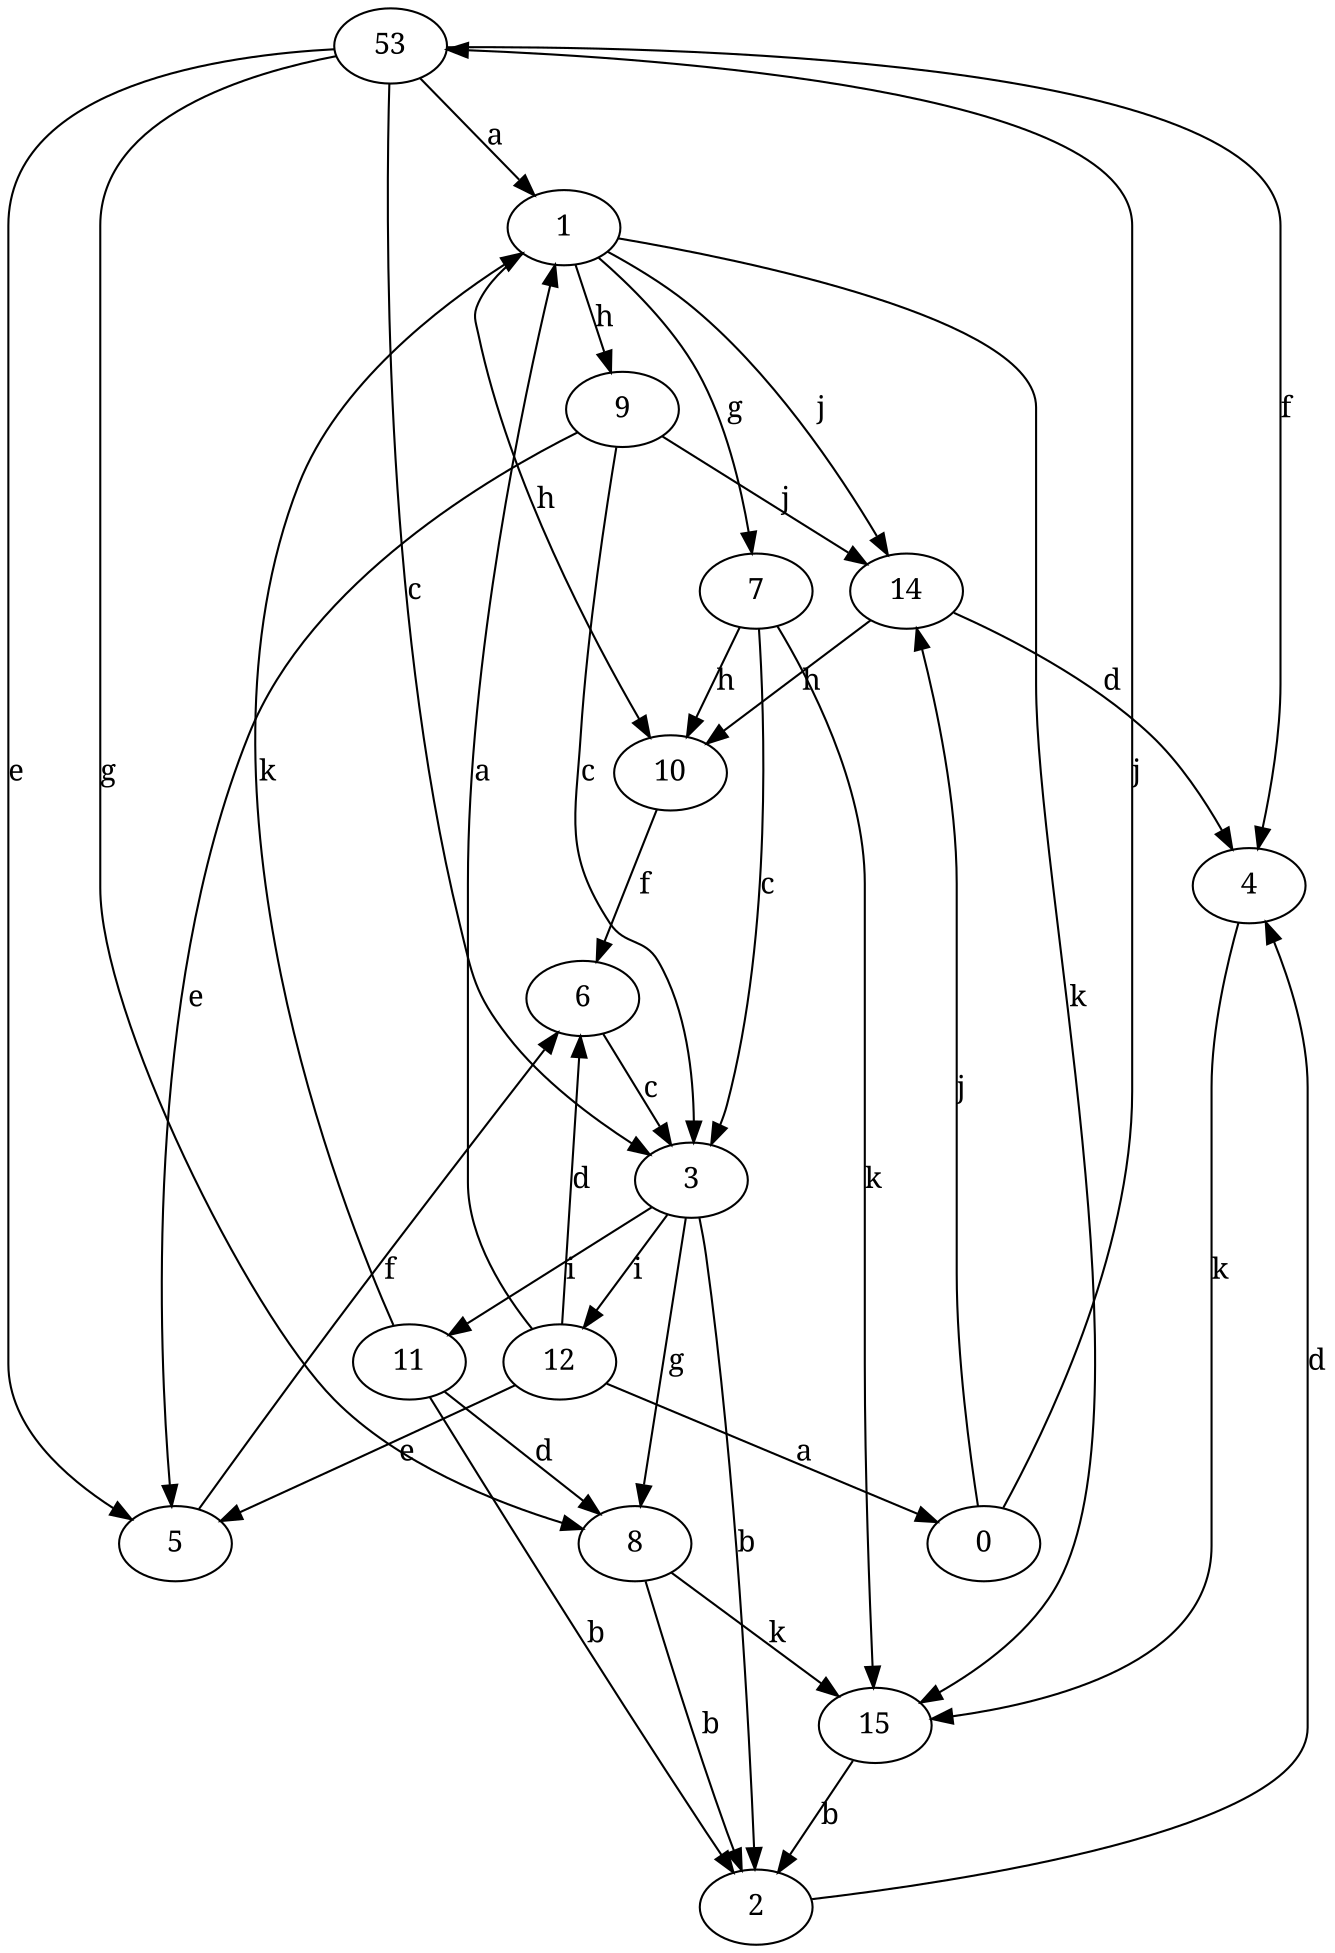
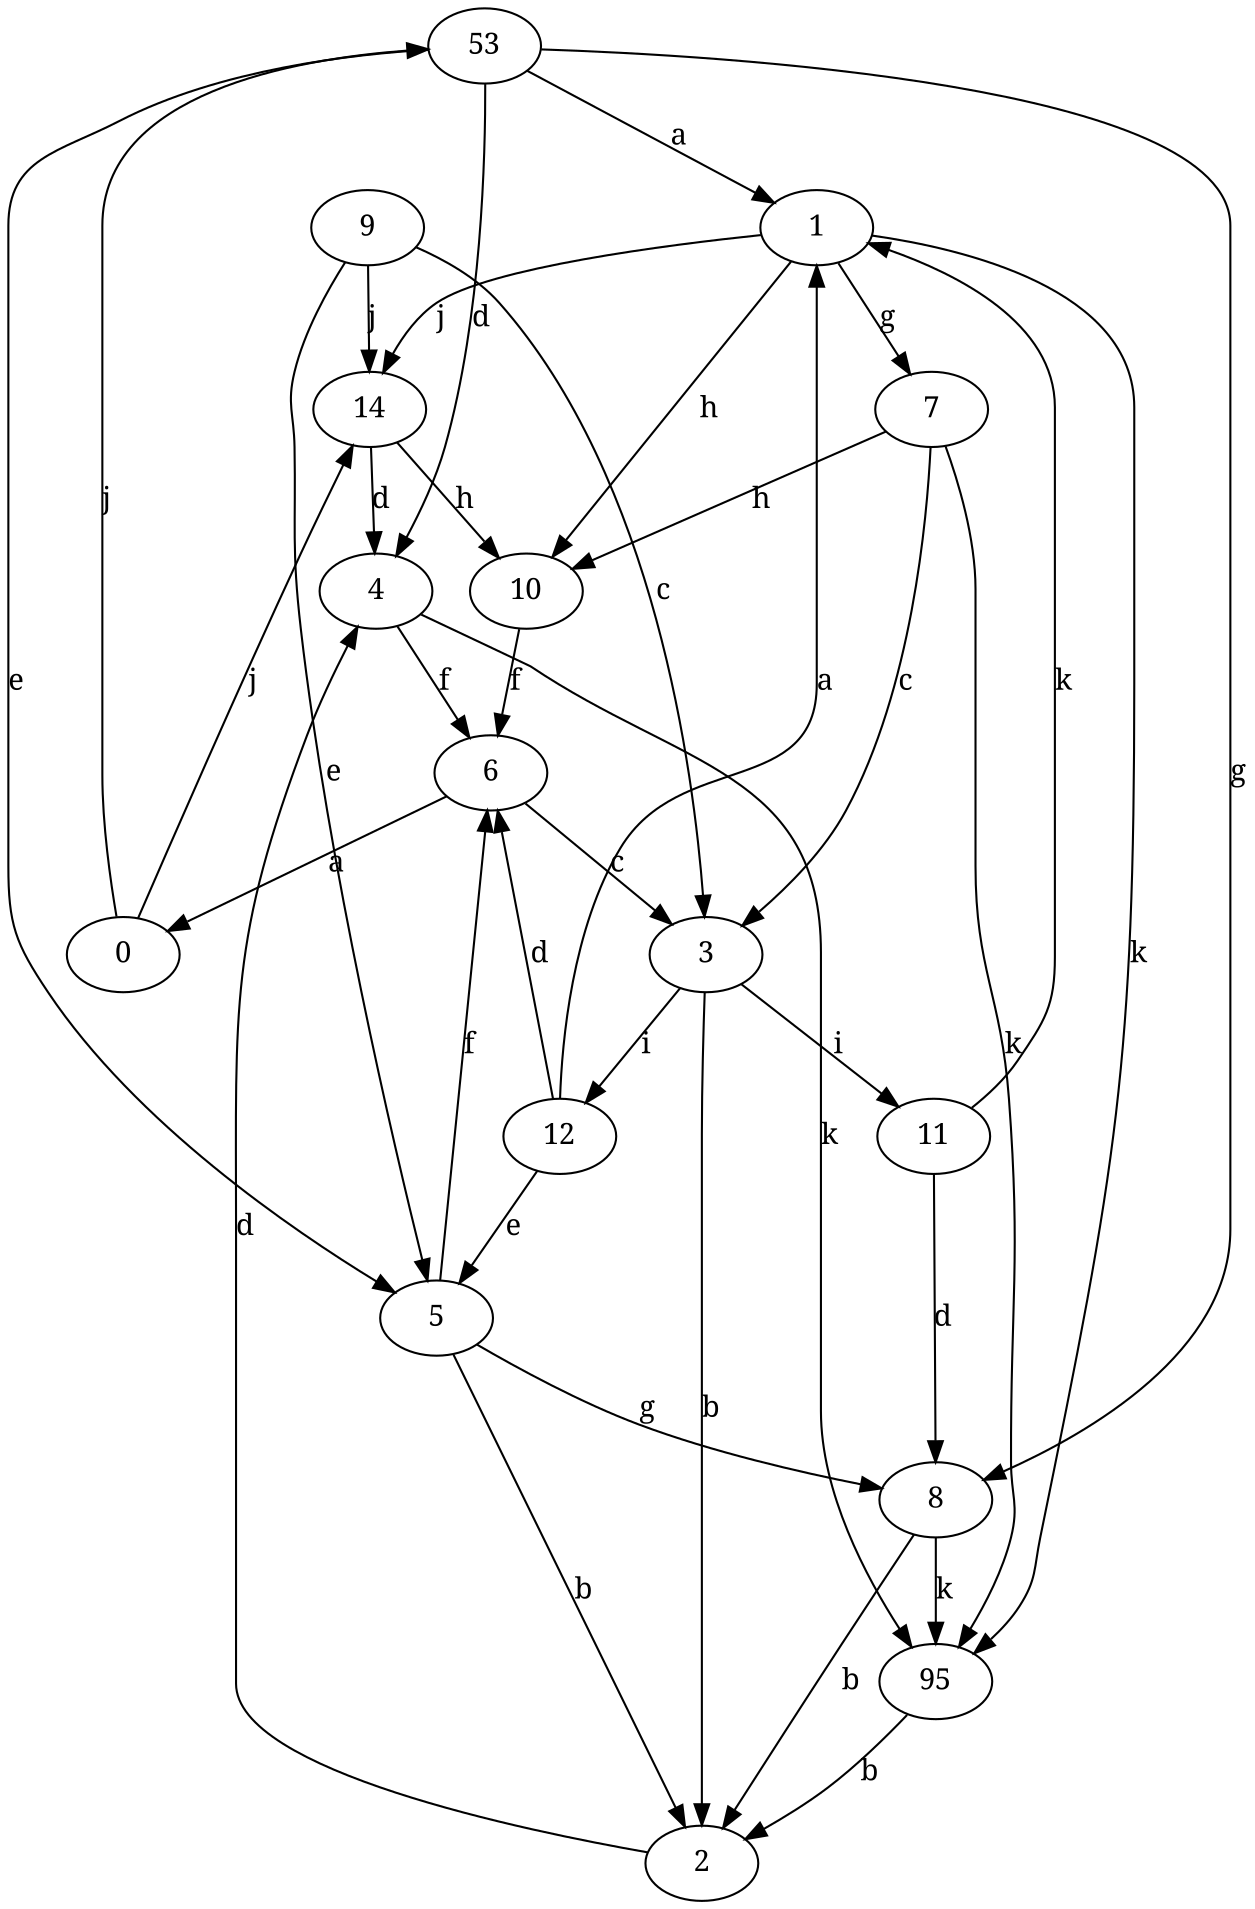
(590, 308) -> none
(1287, 409) -> (481, 319)
(413, 650) -> none
none -> (428, 673)
(665, 1351) -> (662, 1433)
(762, 1449) -> (317, 859)
(574, 1627) -> (565, 1581)
(875, 1725) -> (936, 1682)
